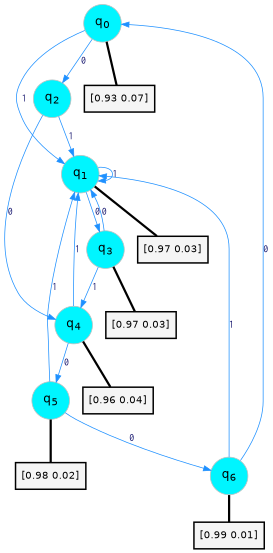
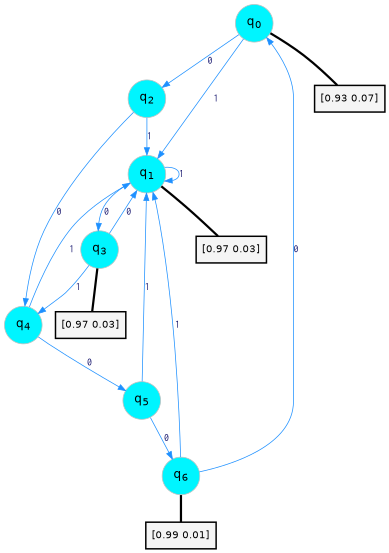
(118, 400) -> none
(51, 476) -> none
